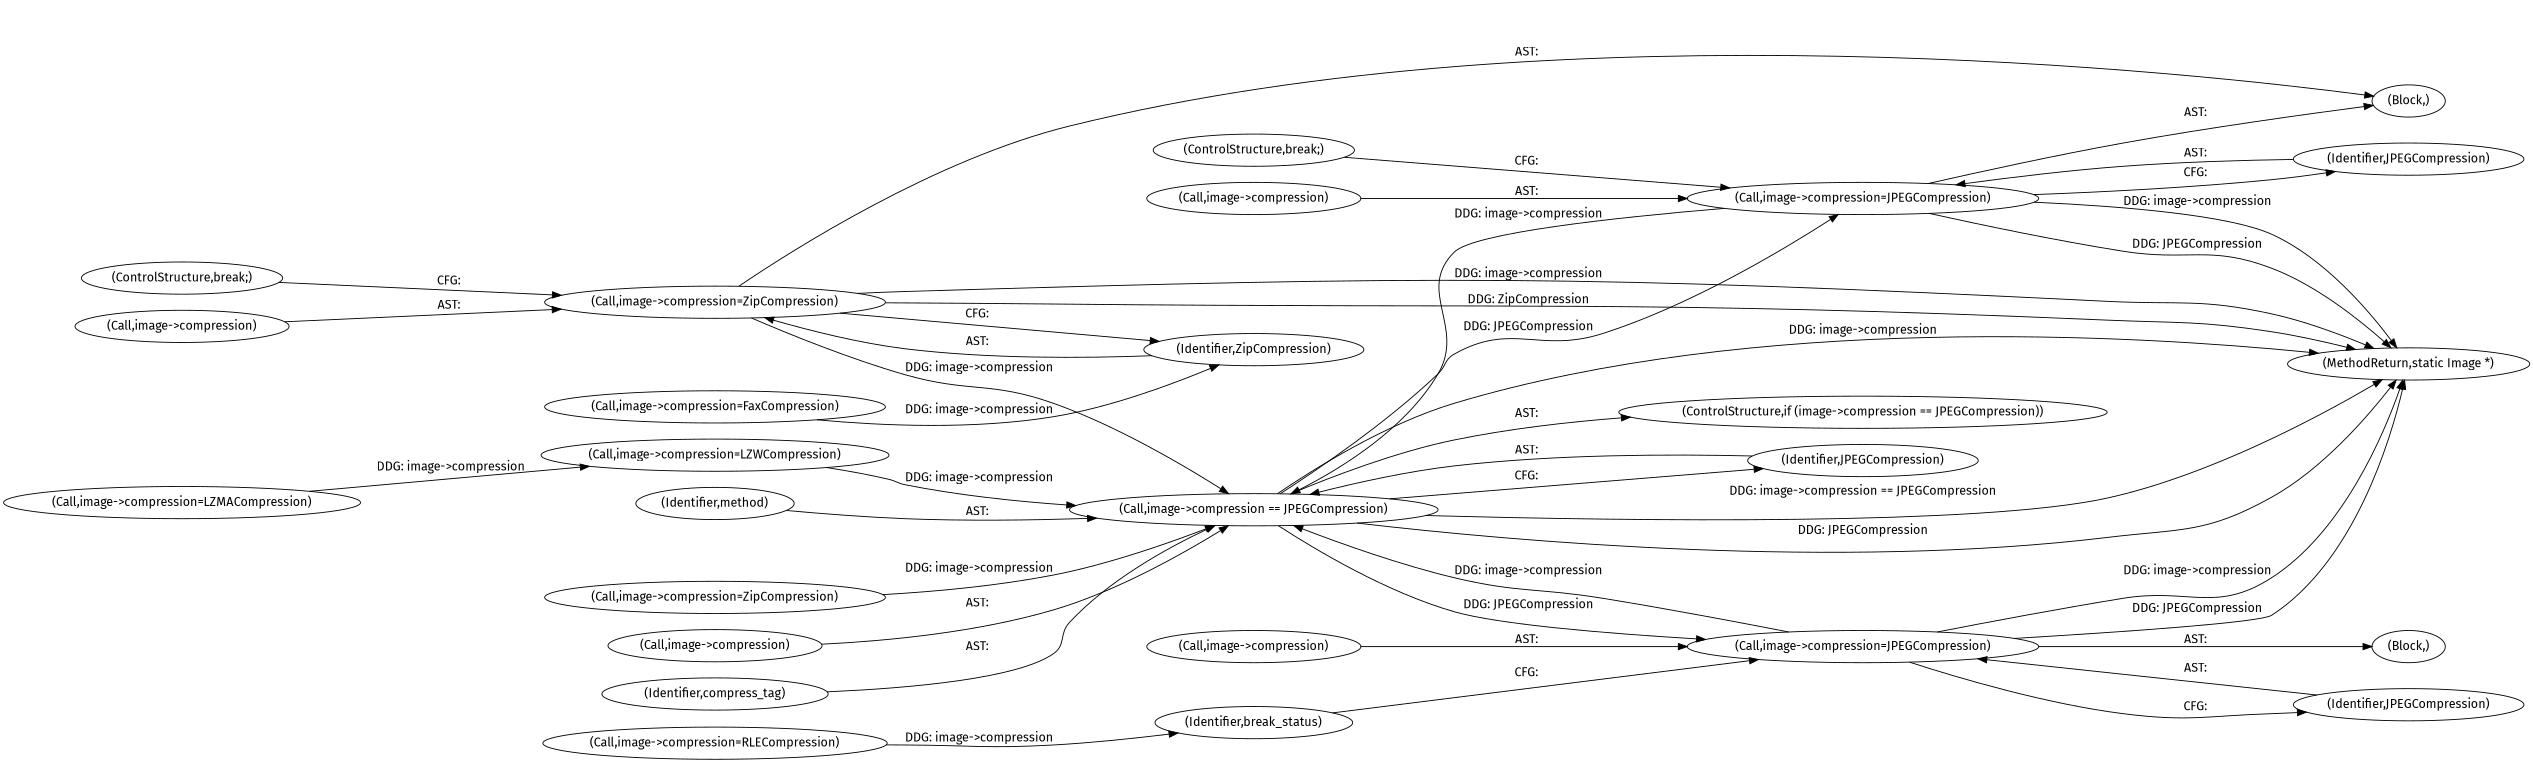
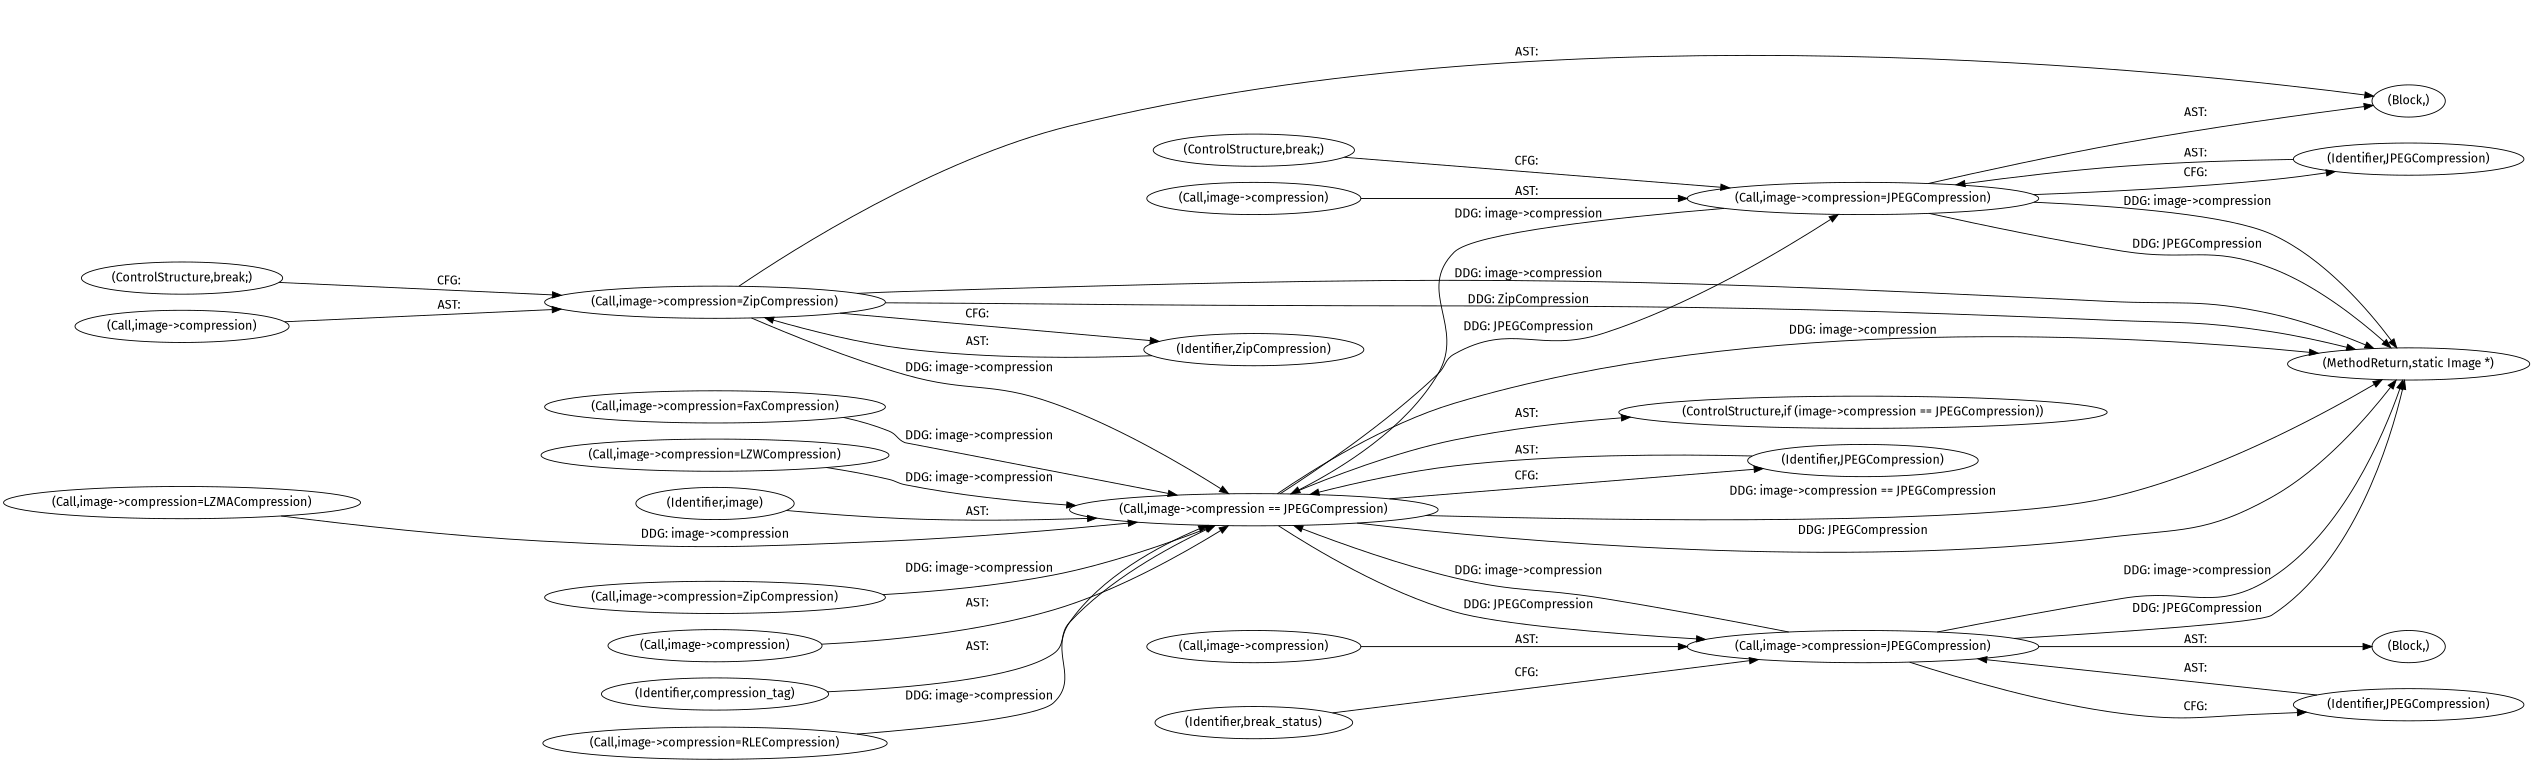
(1018, 421) -> (1004, 462)
(445, 479) -> (704, 547)
(715, 503) -> (715, 503)
(715, 694) -> (715, 694)
(1028, 746) -> (1064, 682)
